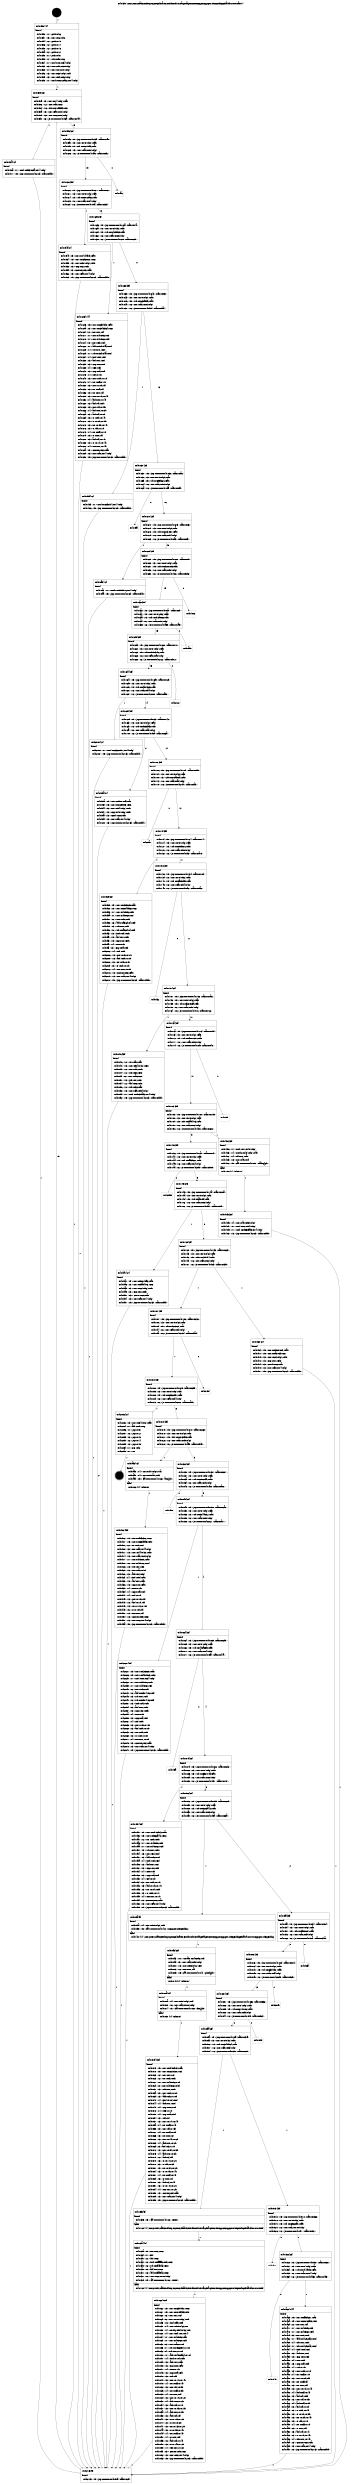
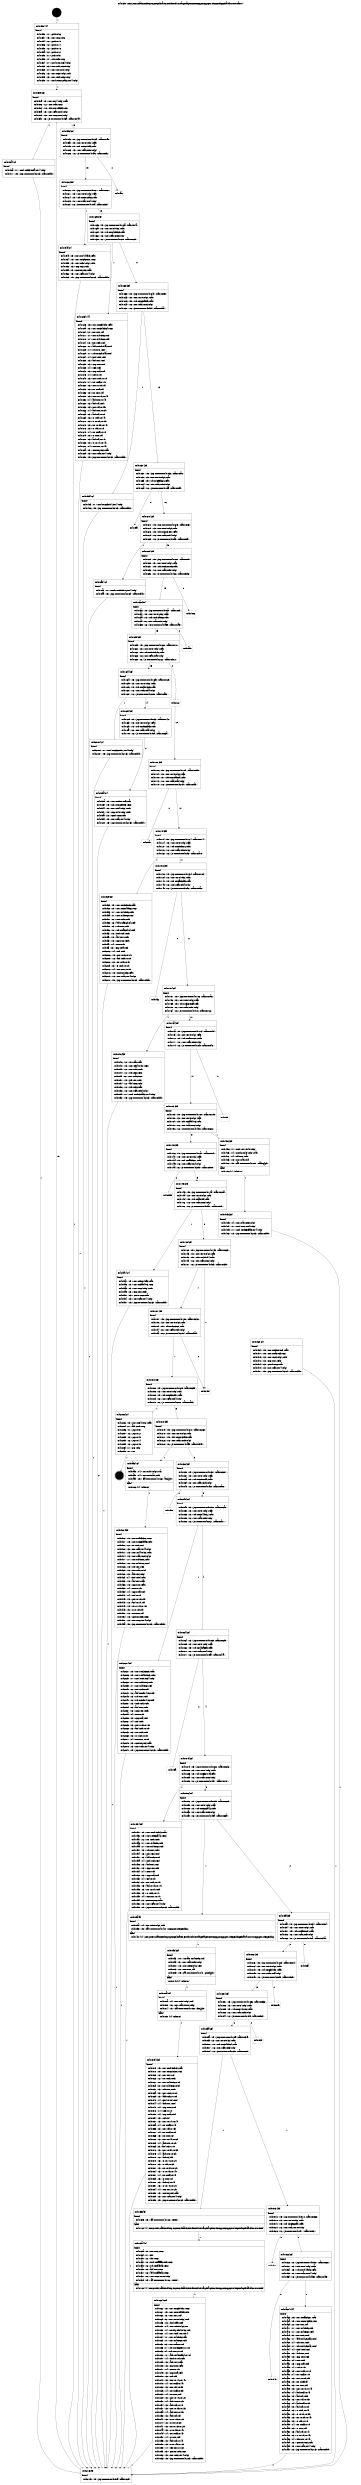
(160, 748) -> (175, 732)
(239, 1303) -> (205, 1328)
